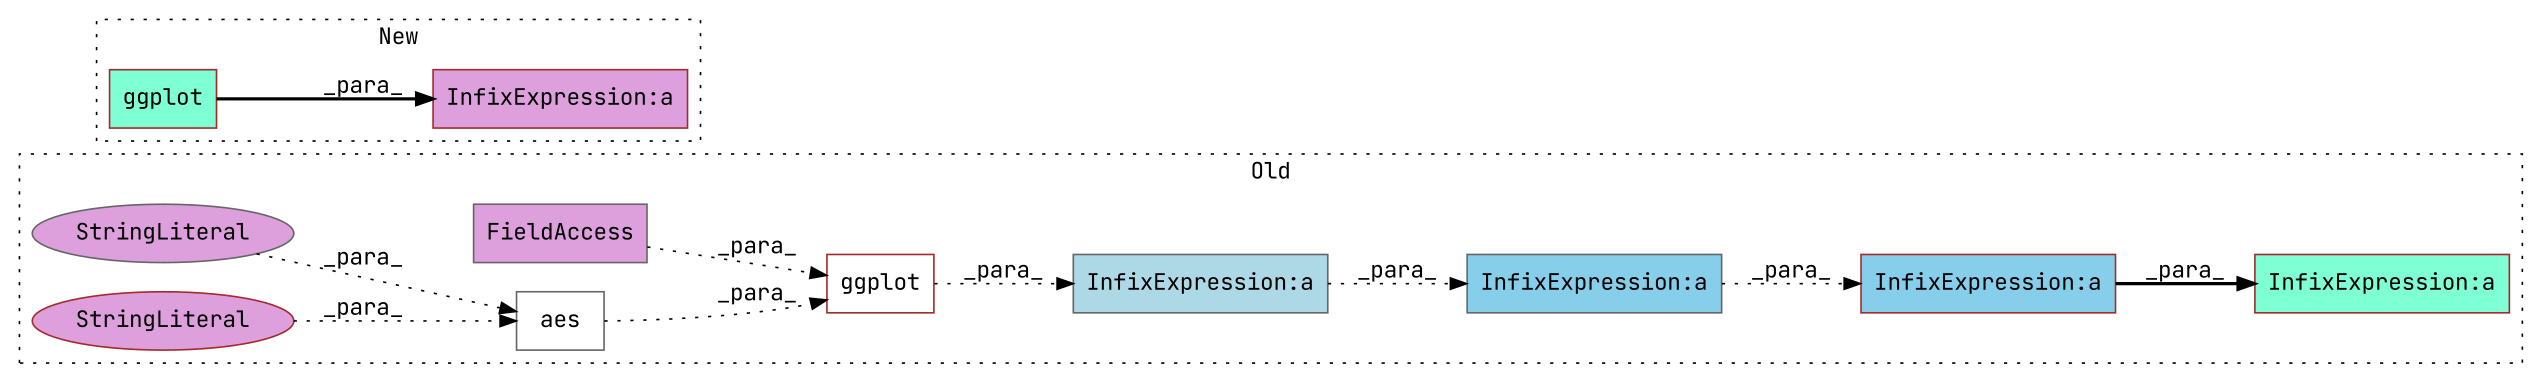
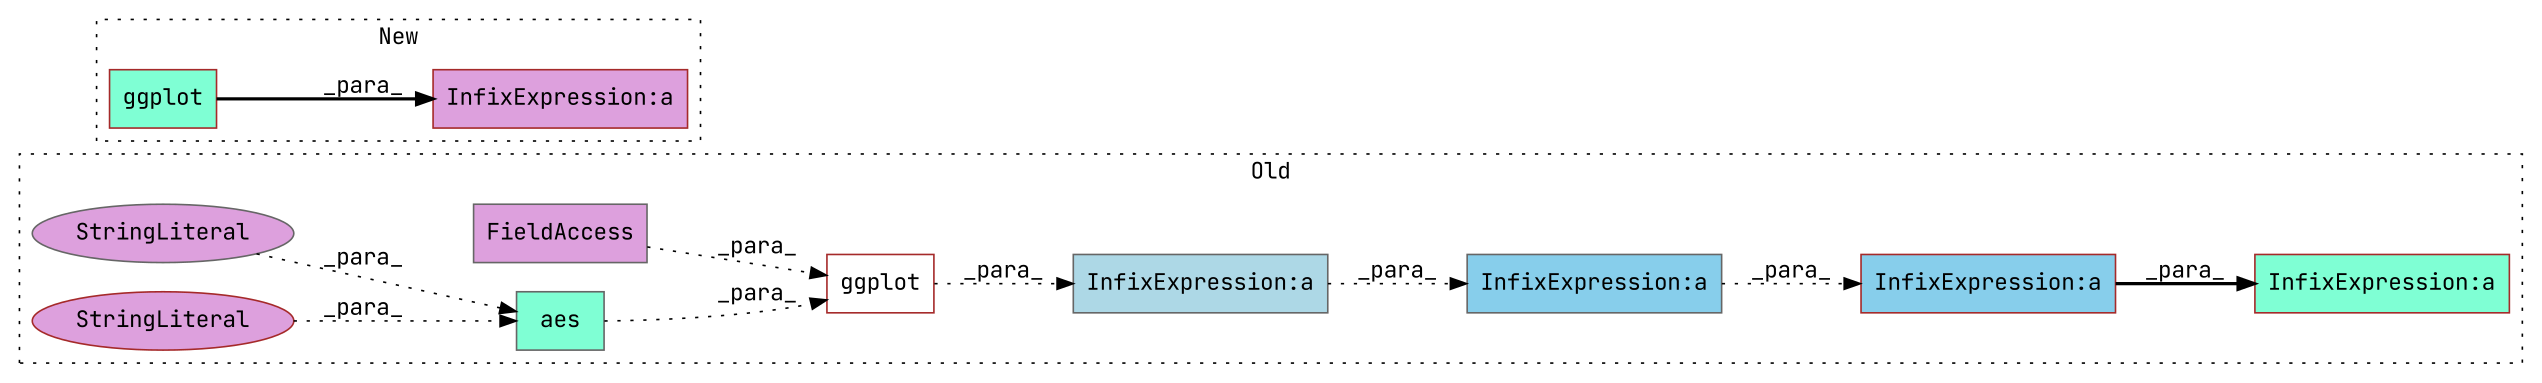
(560, 321) -> (560, 321)
